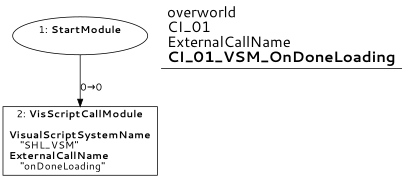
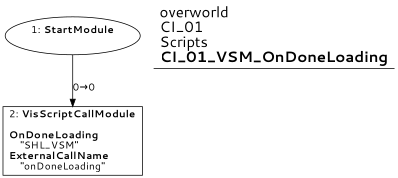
(229, 43) -> (184, 43)
(80, 135) -> (54, 135)
